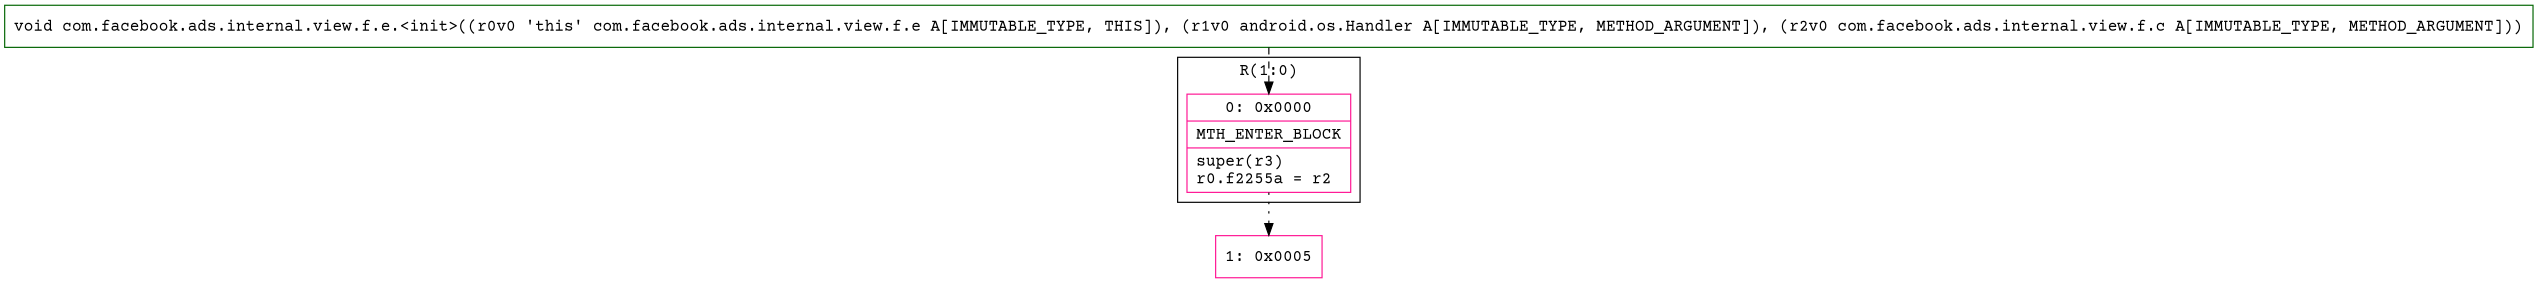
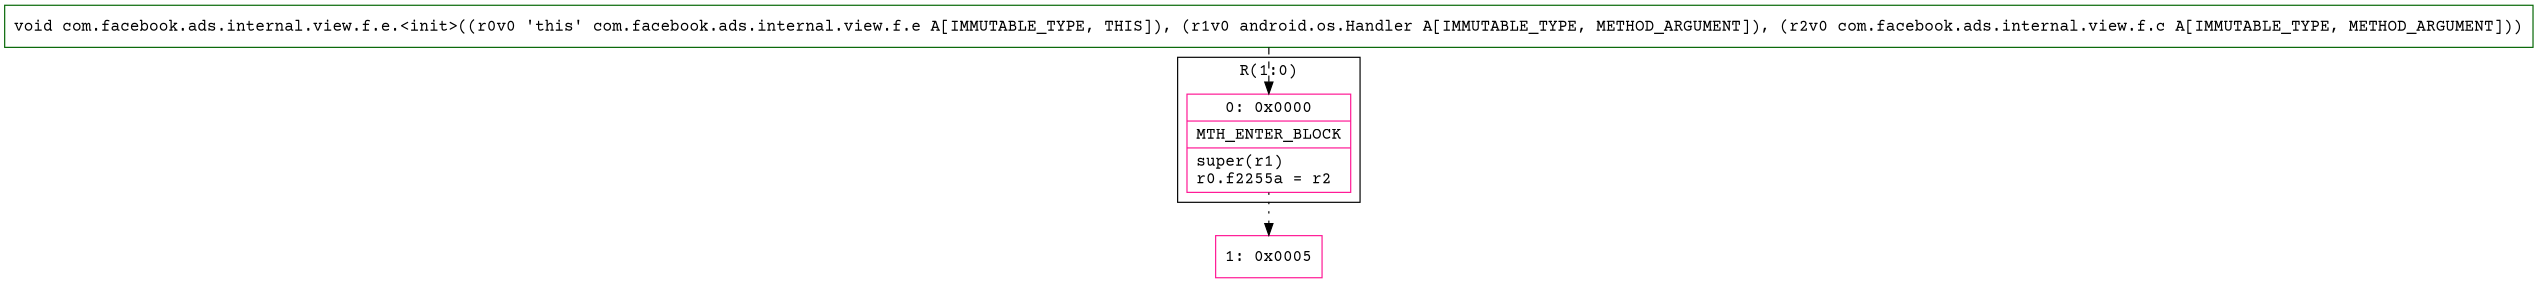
(1240, 161) -> (1240, 161)
